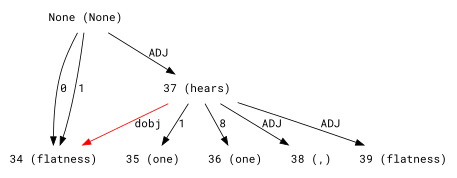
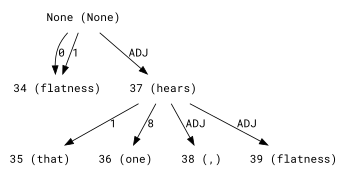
(129, 123) -> none
(153, 160) -> (40, 160)
